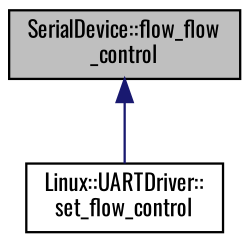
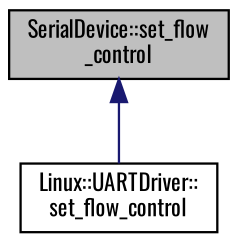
(125, 45) -> (119, 45)
